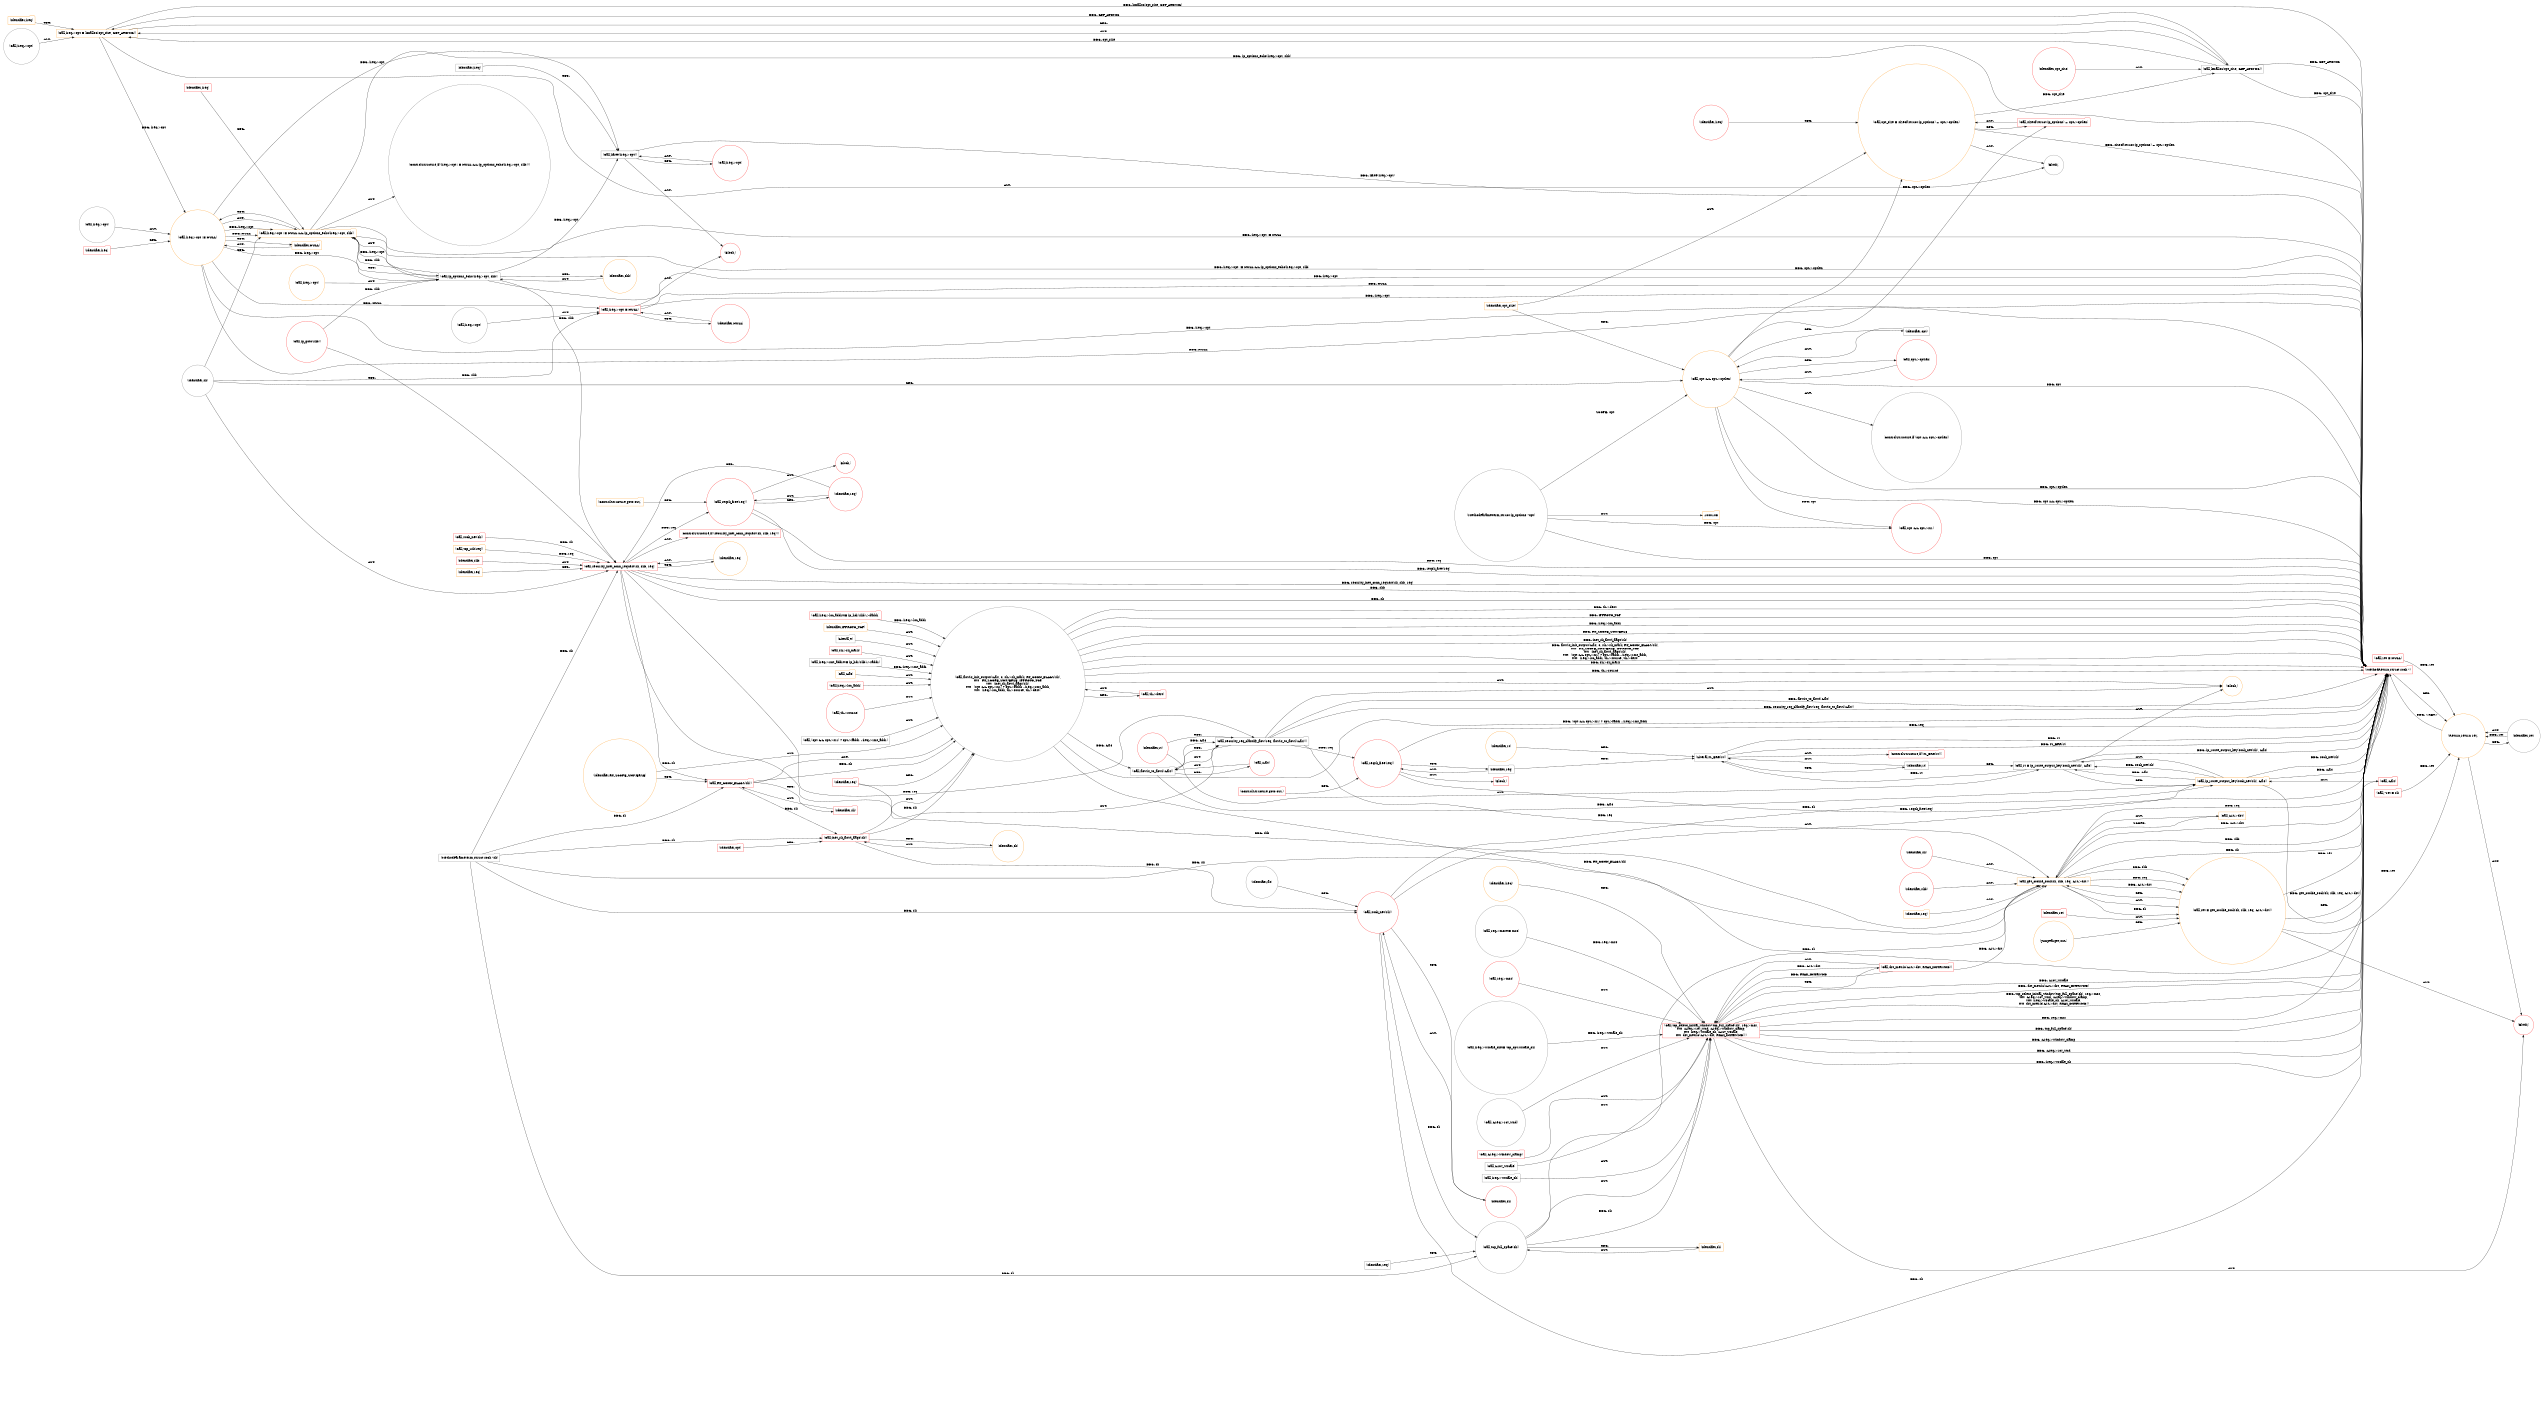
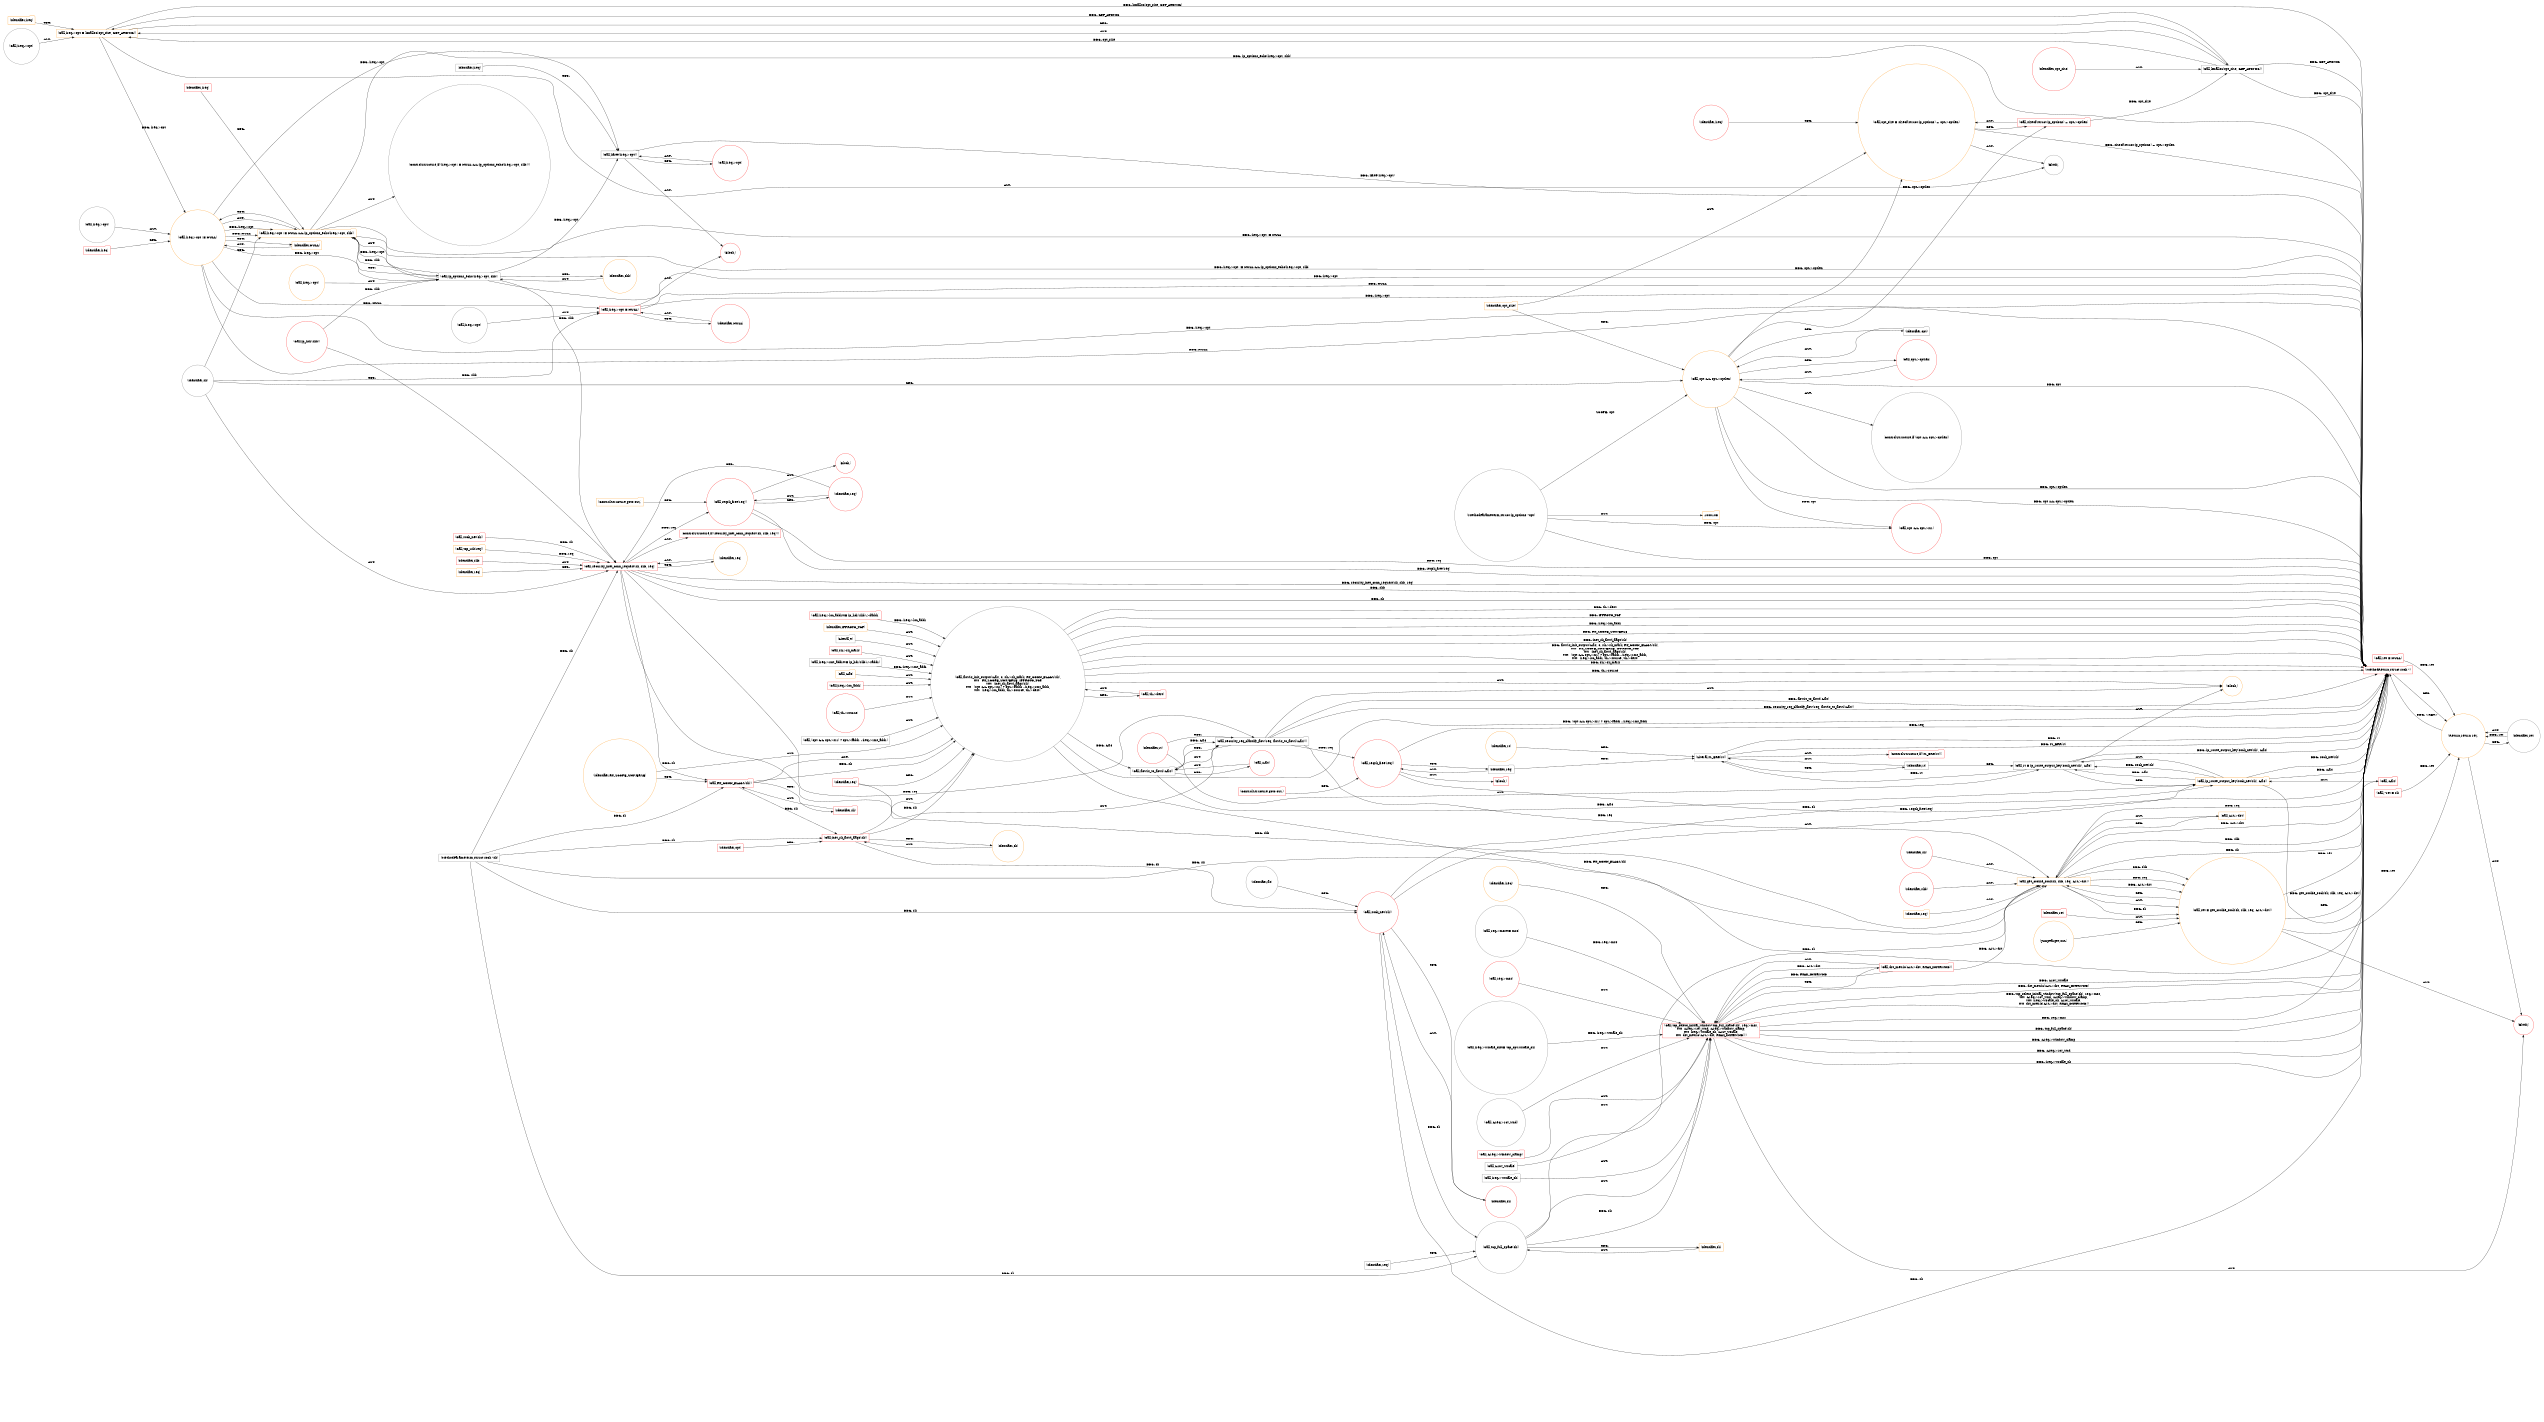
(2094, 97) -> (2161, 108)
(307, 342) -> (307, 342)
(2140, 824) -> (2140, 824)
